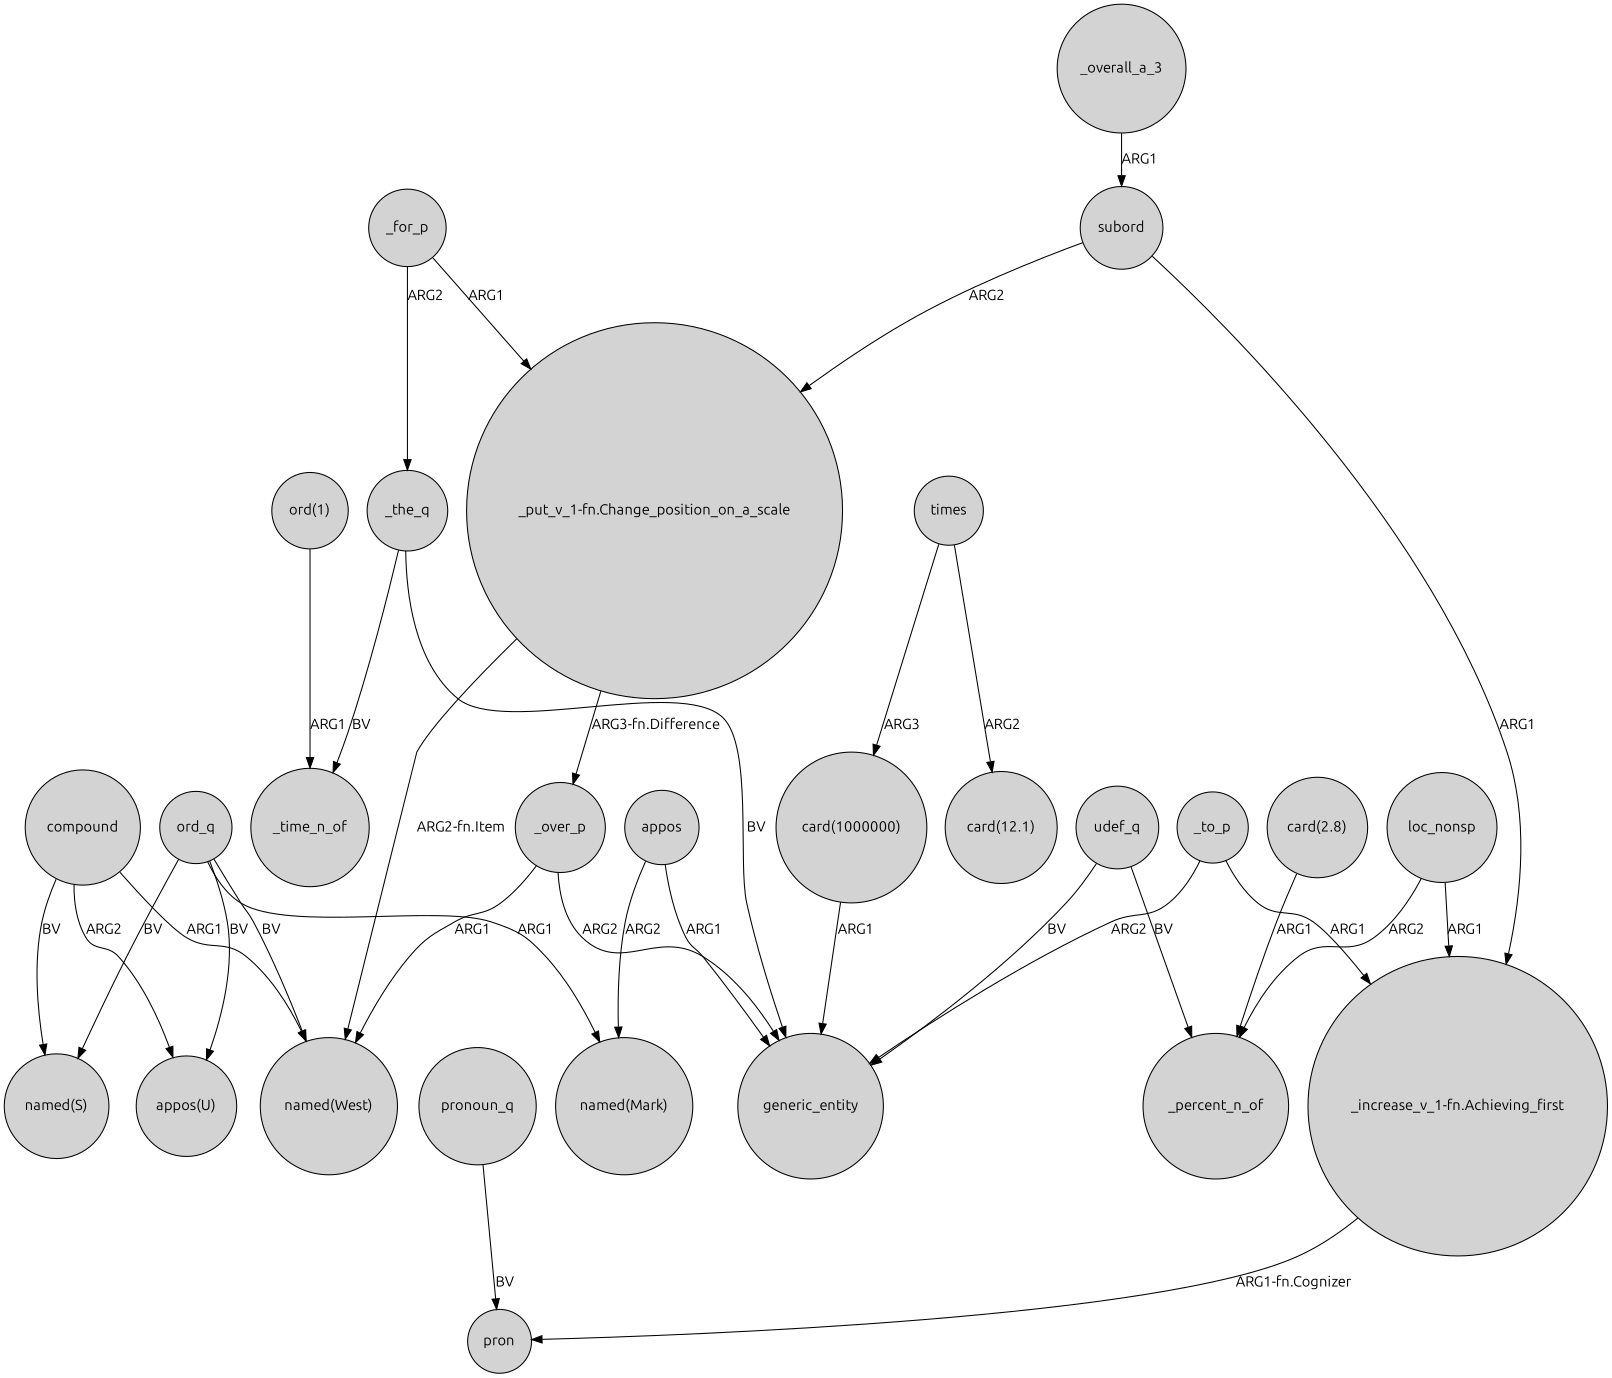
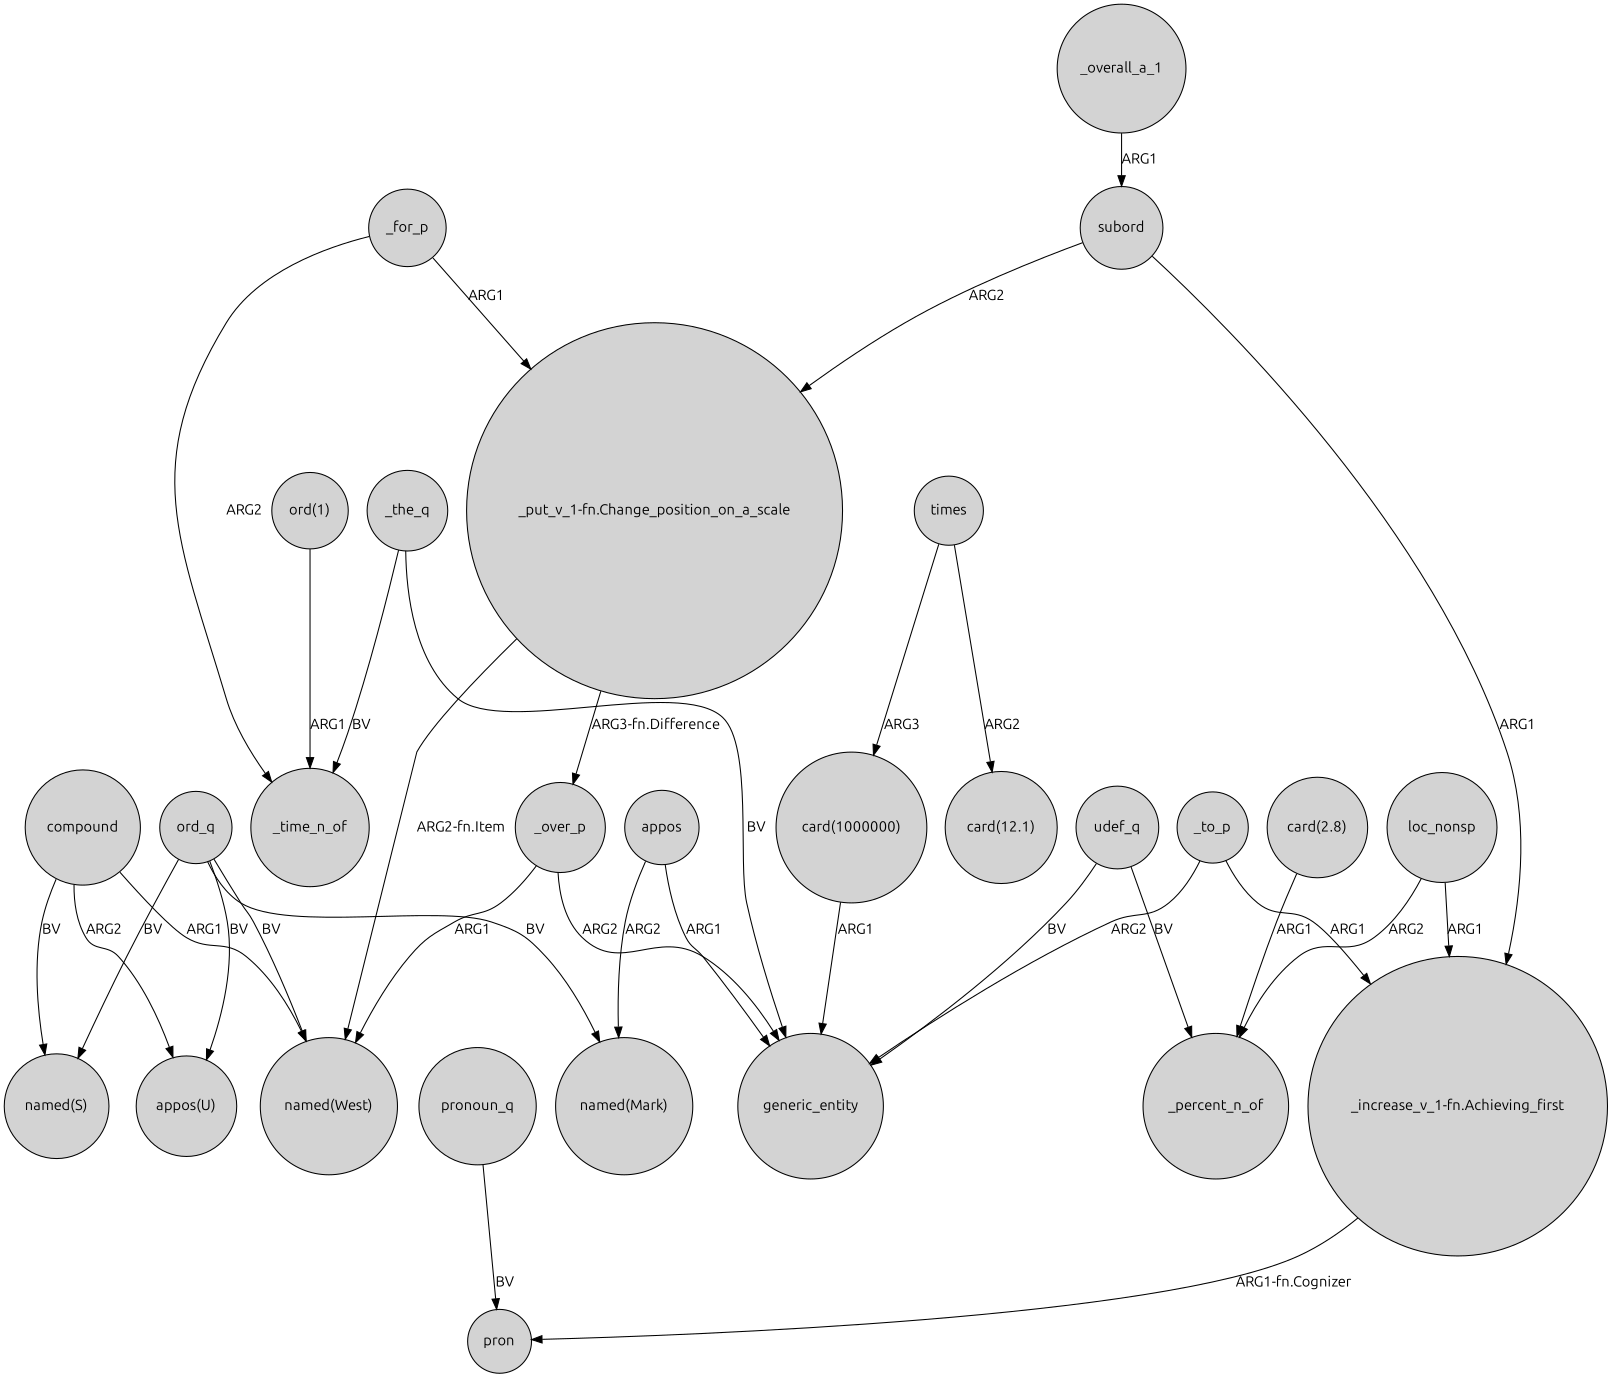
(1122, 69) -> (1122, 69)
(407, 363) -> (176, 466)
(536, 930) -> (536, 930)
